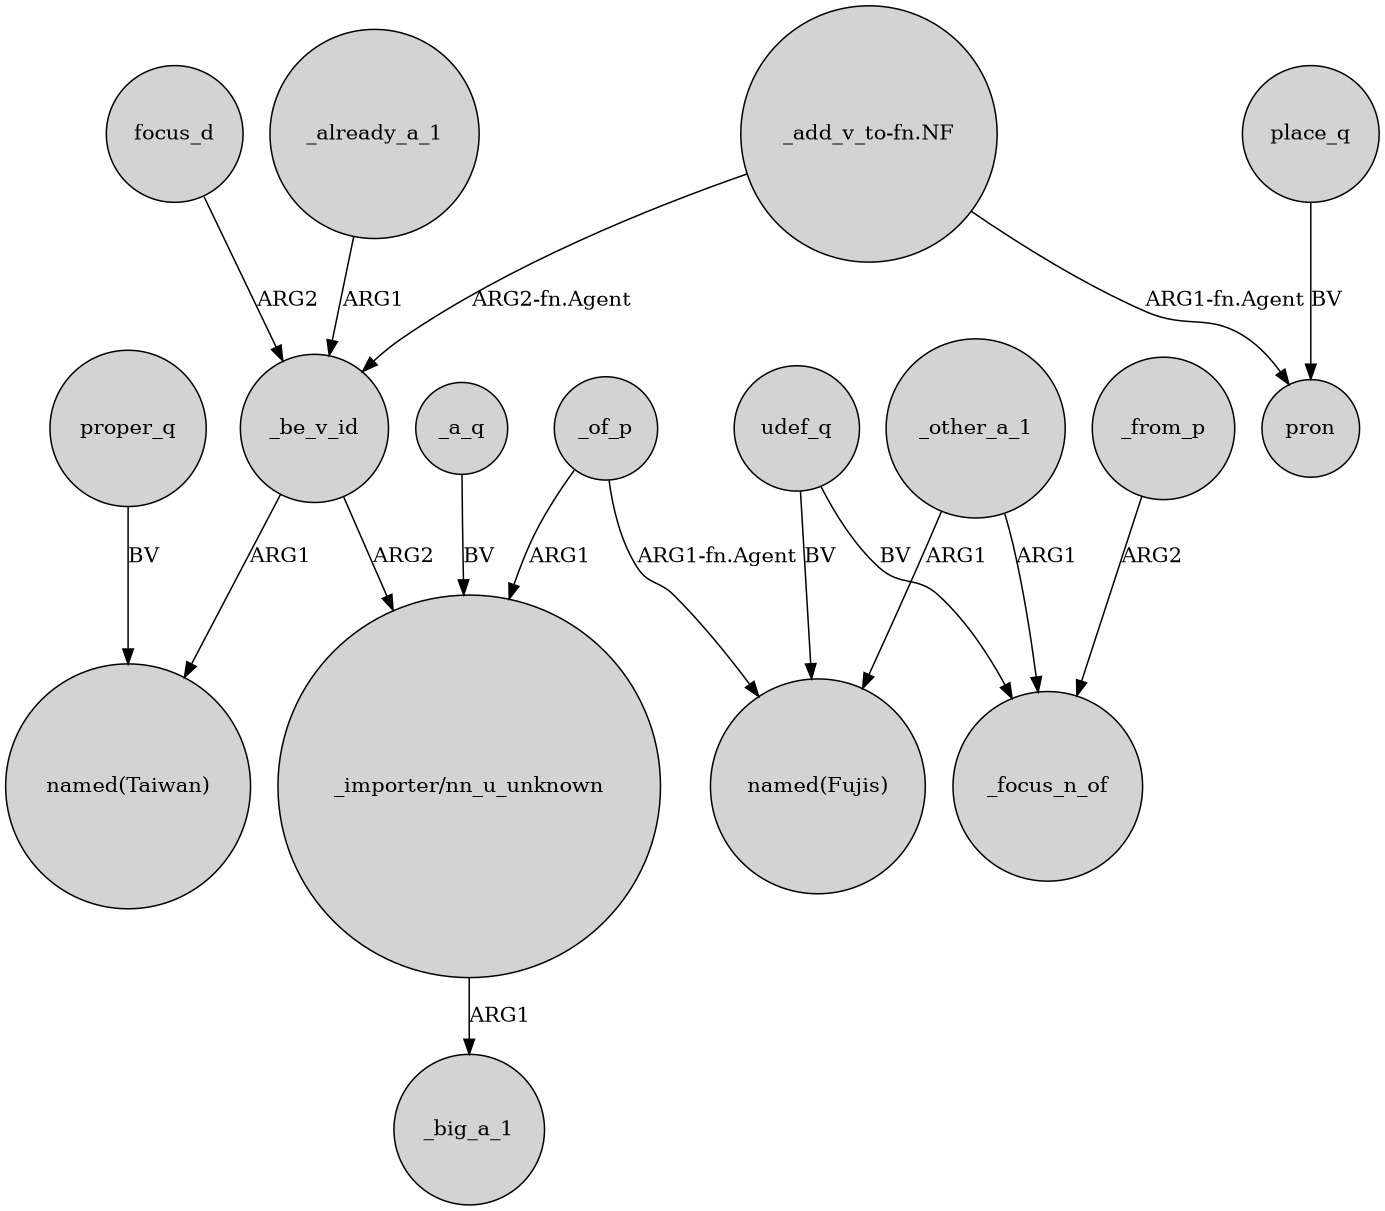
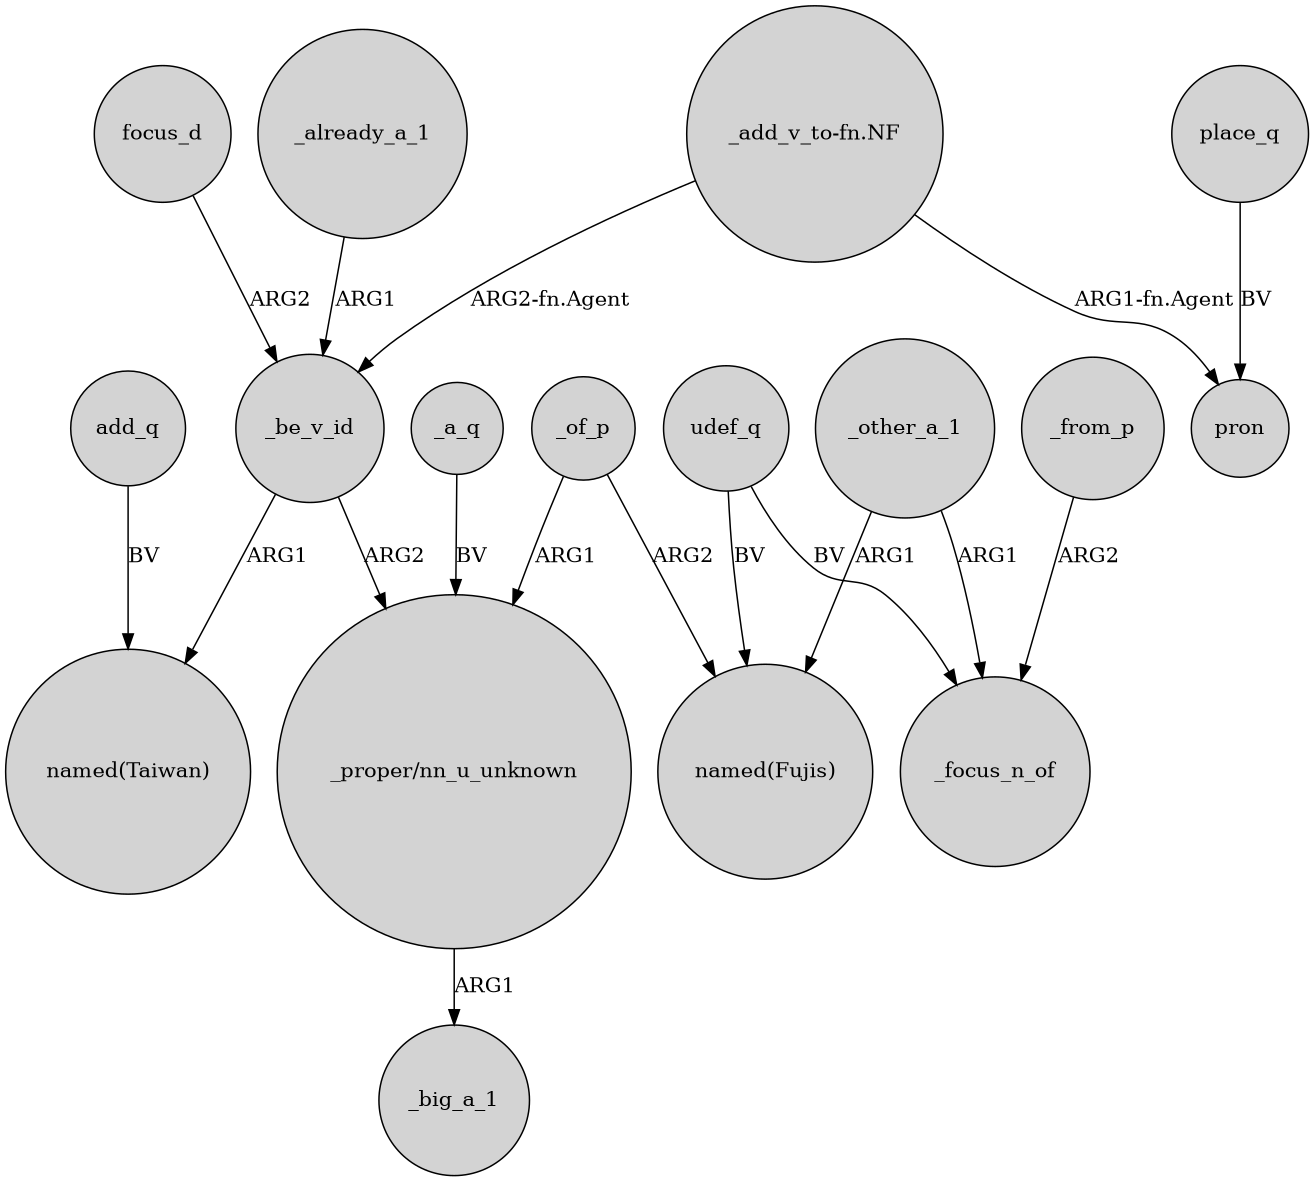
(128, 428) -> (128, 428)
(717, 557) -> (683, 557)
(469, 786) -> (454, 772)
